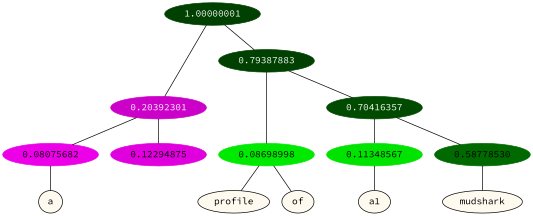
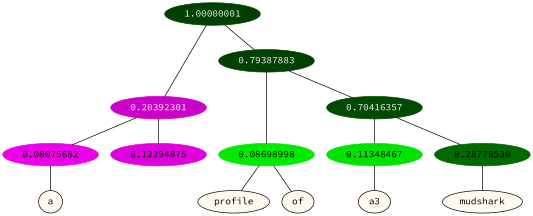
(374, 155) -> (374, 155)
(482, 155) -> (482, 155)
(374, 202) -> (374, 202)
